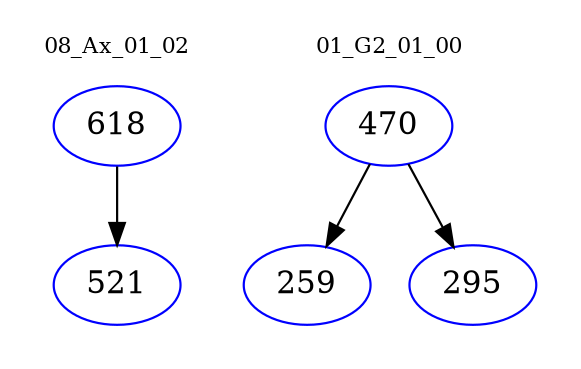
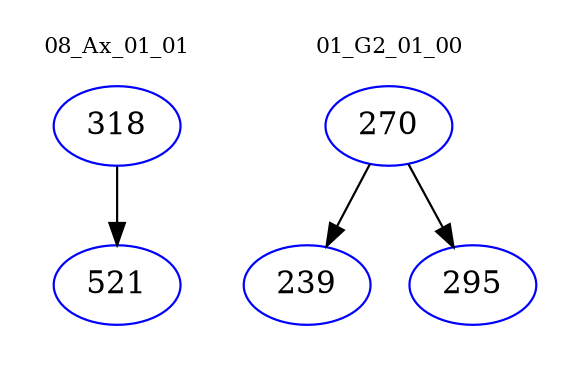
(117, 48) -> (117, 48)
(117, 126) -> (117, 126)
(389, 126) -> (389, 126)
(307, 285) -> (307, 285)
